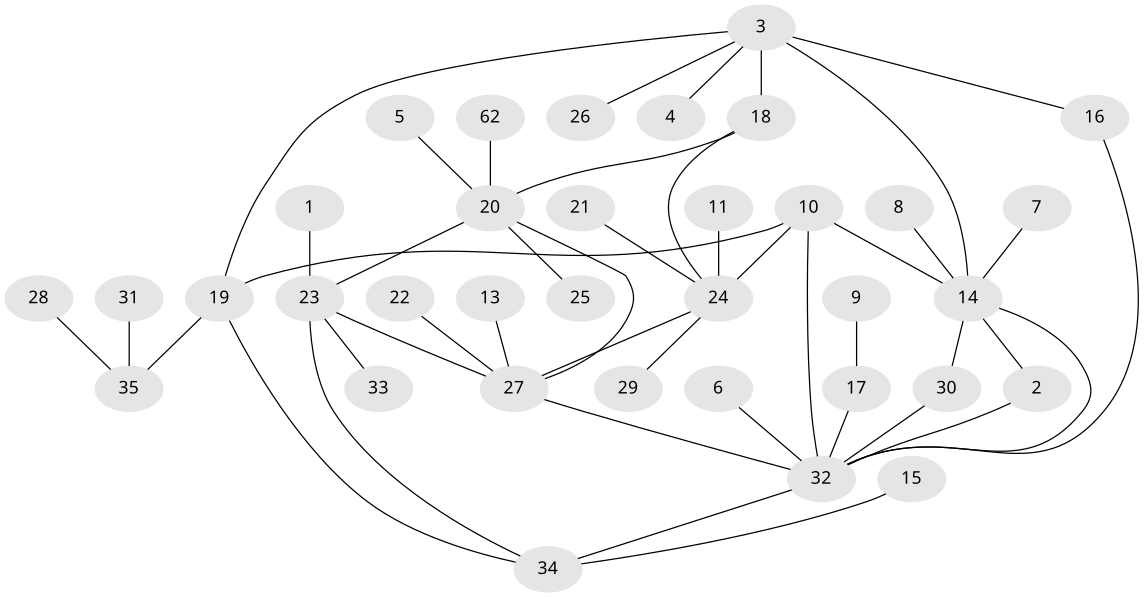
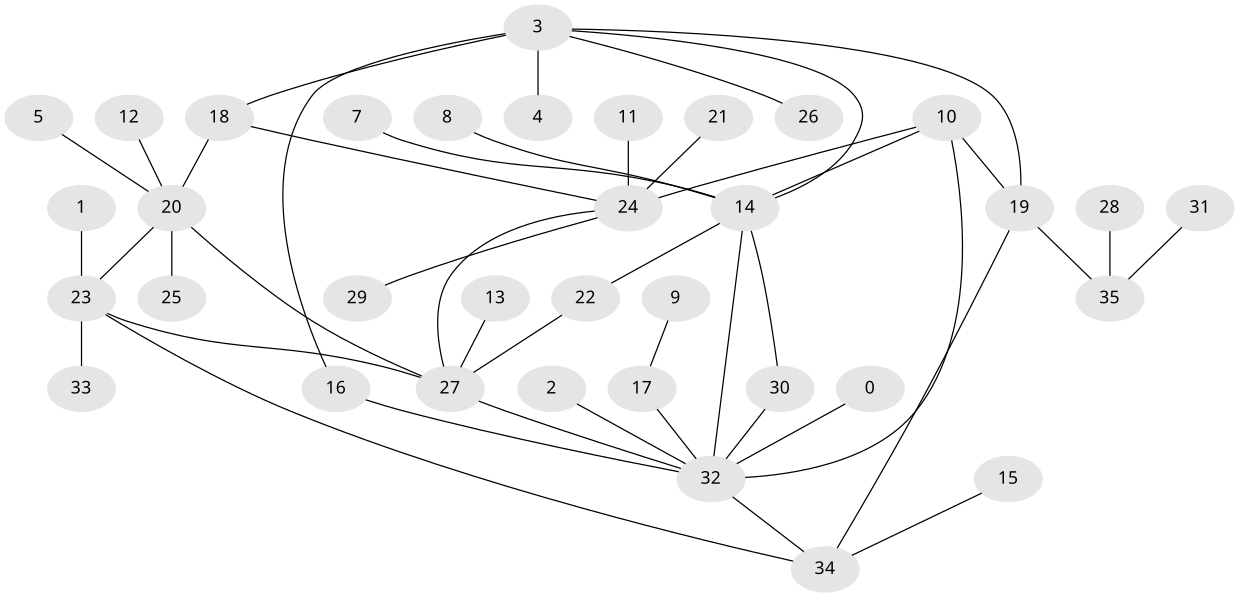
(490, 118) -> (129, 118)
(1003, 344) -> (666, 253)
(719, 389) -> (870, 389)
